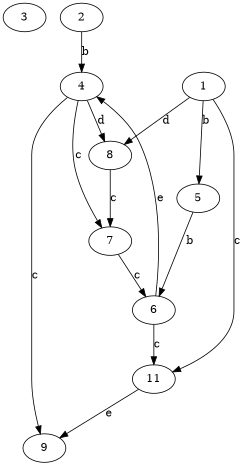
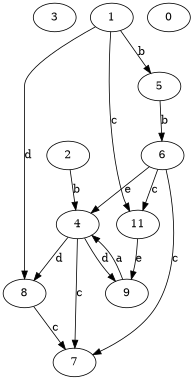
none -> (169, 17)
none -> (113, 258)
(130, 272) -> (169, 275)
(35, 276) -> (105, 259)
